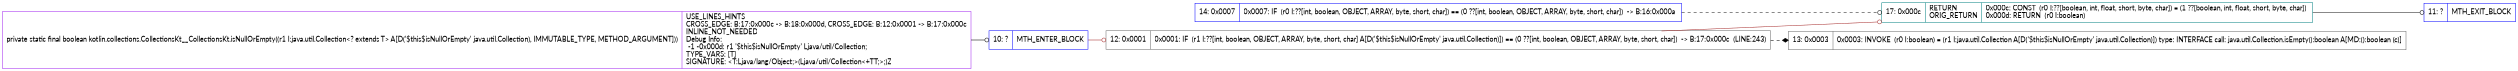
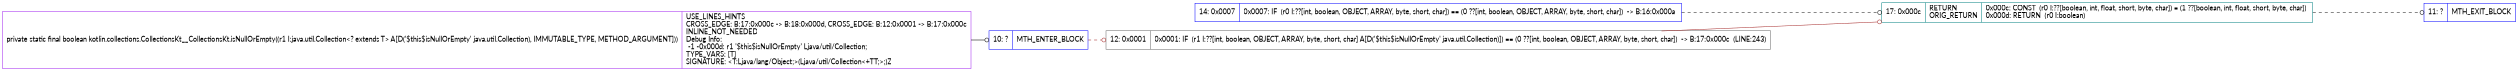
(2366, 12) -> (2366, 12)
(1095, 40) -> (1095, 40)
(2097, 40) -> none
